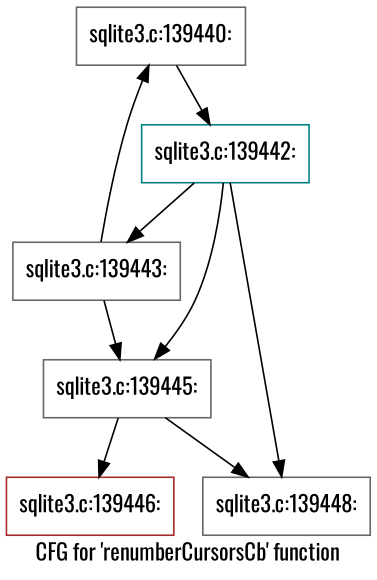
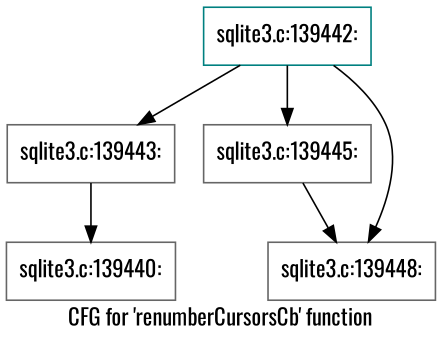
(189, 88) -> none
(110, 322) -> none
(90, 506) -> none
